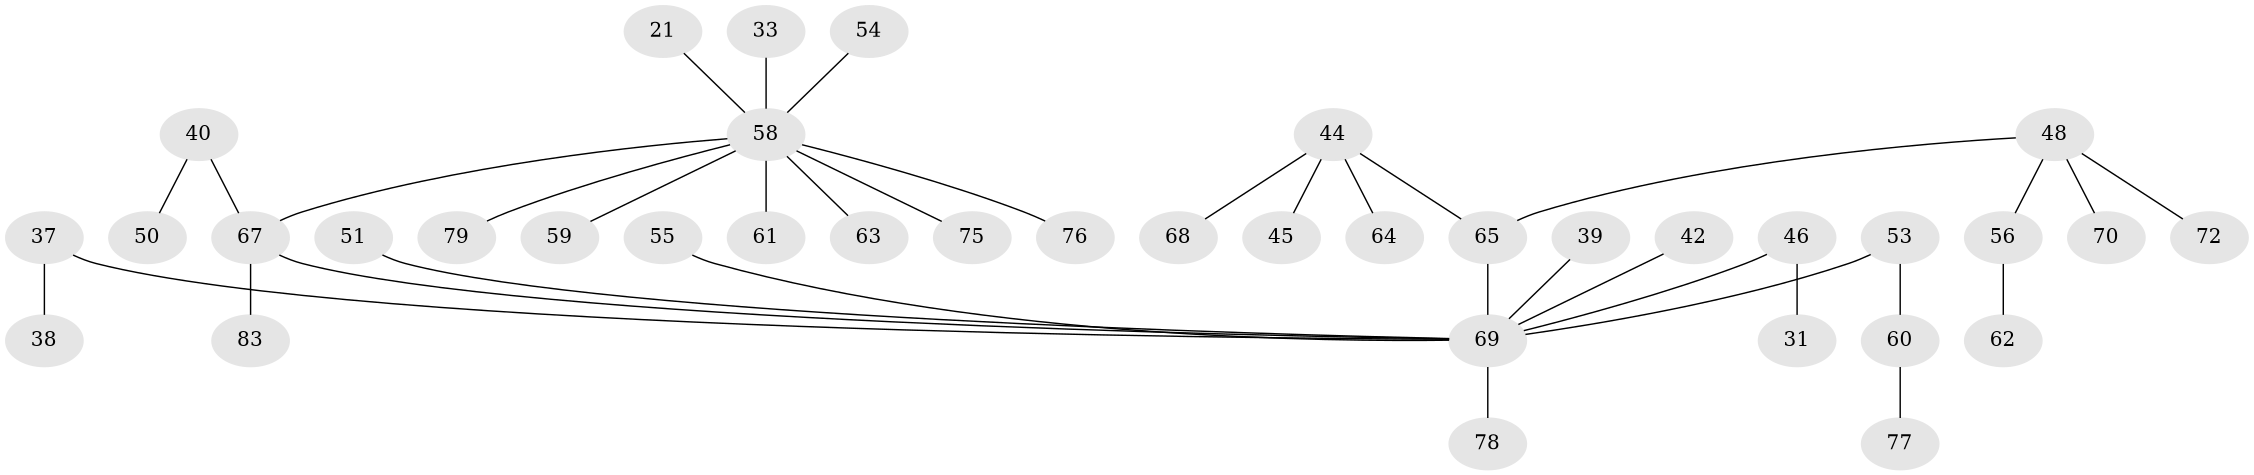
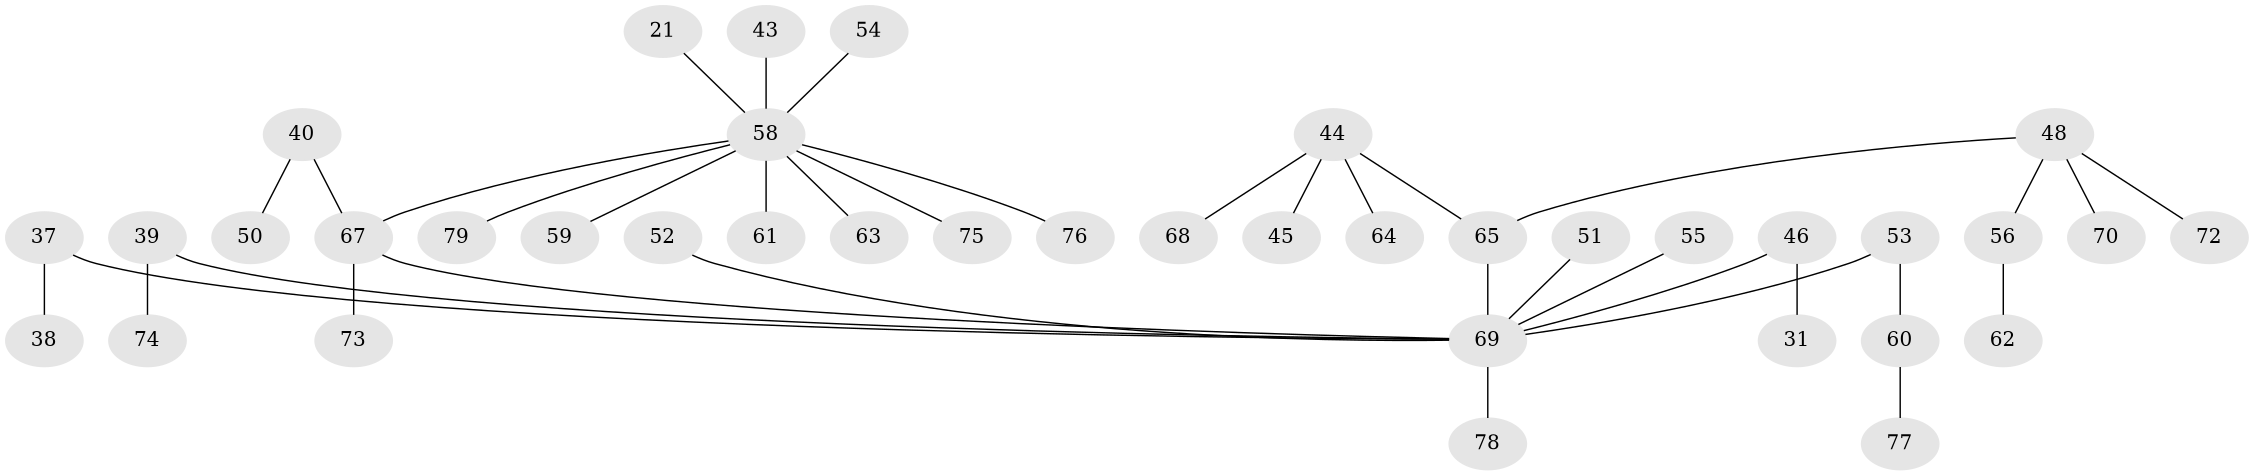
(766, 32) -> (766, 32)
(1694, 238) -> (663, 238)
none -> (147, 341)
(251, 341) -> (354, 341)
